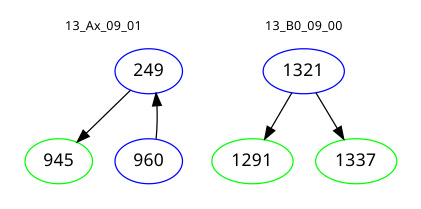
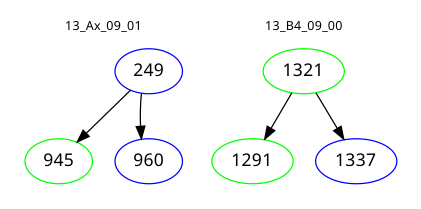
(304, 27) -> (304, 27)
(304, 71) -> (304, 71)
(157, 122) -> (140, 110)
(356, 161) -> (356, 161)
